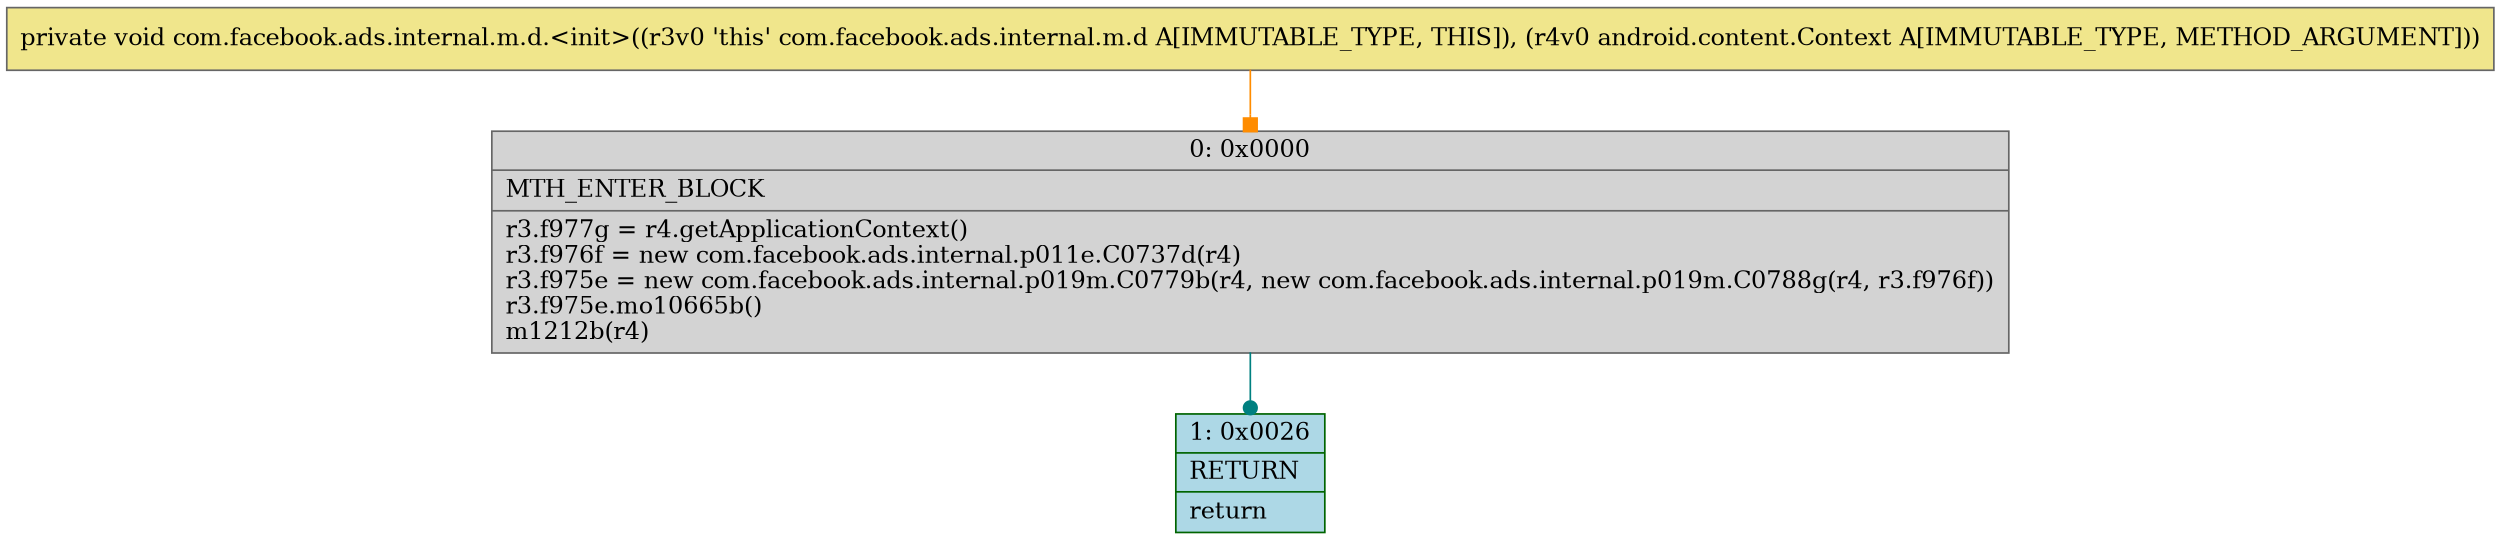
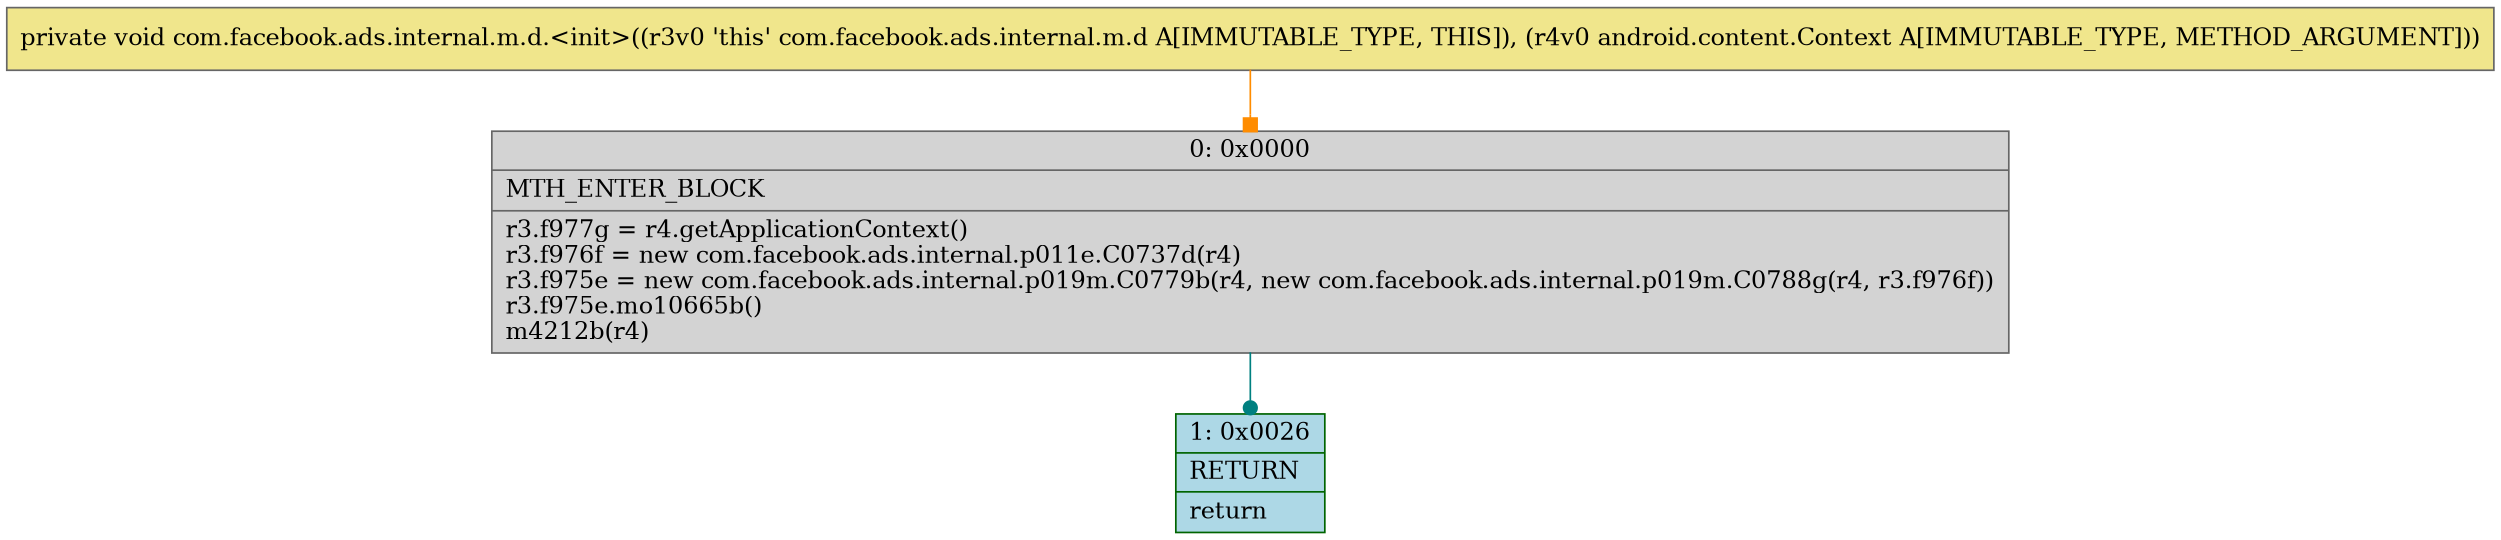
(577, 332) -> (577, 332)
